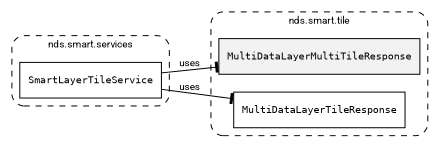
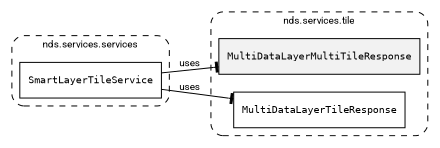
(319, 21) -> (319, 21)
(91, 45) -> (91, 45)
